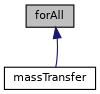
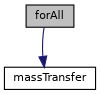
(57, 53) -> (43, 42)
